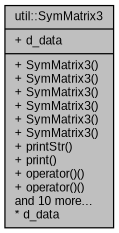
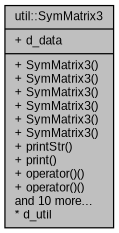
(38, 215) -> (34, 215)
